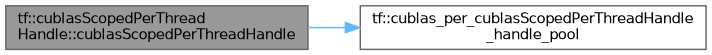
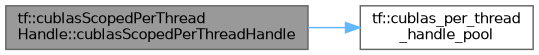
(533, 28) -> (447, 28)
